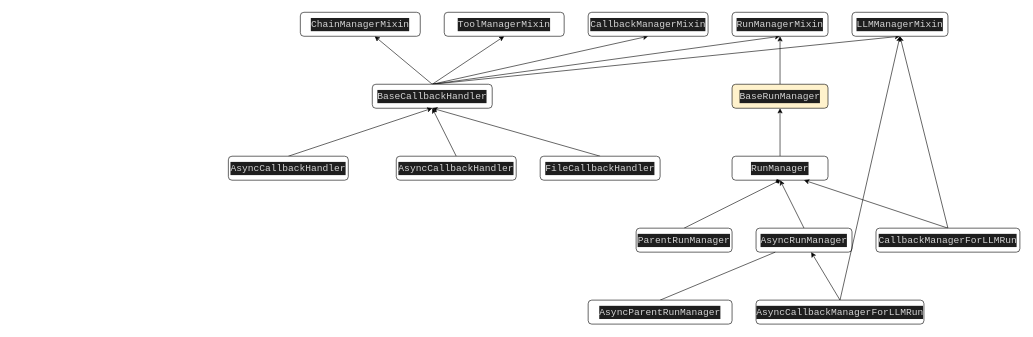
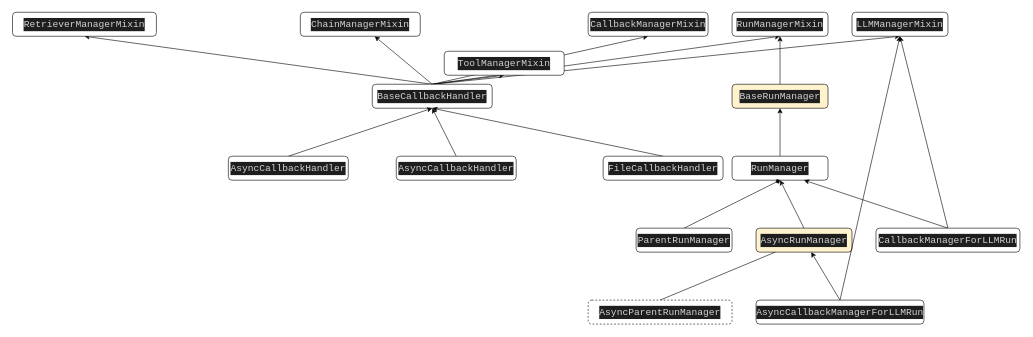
none -> (84, 24)
(504, 24) -> (504, 63)
none -> (259, 60)
(600, 168) -> (663, 168)
(804, 240) -> (804, 240)
(660, 312) -> (660, 312)
